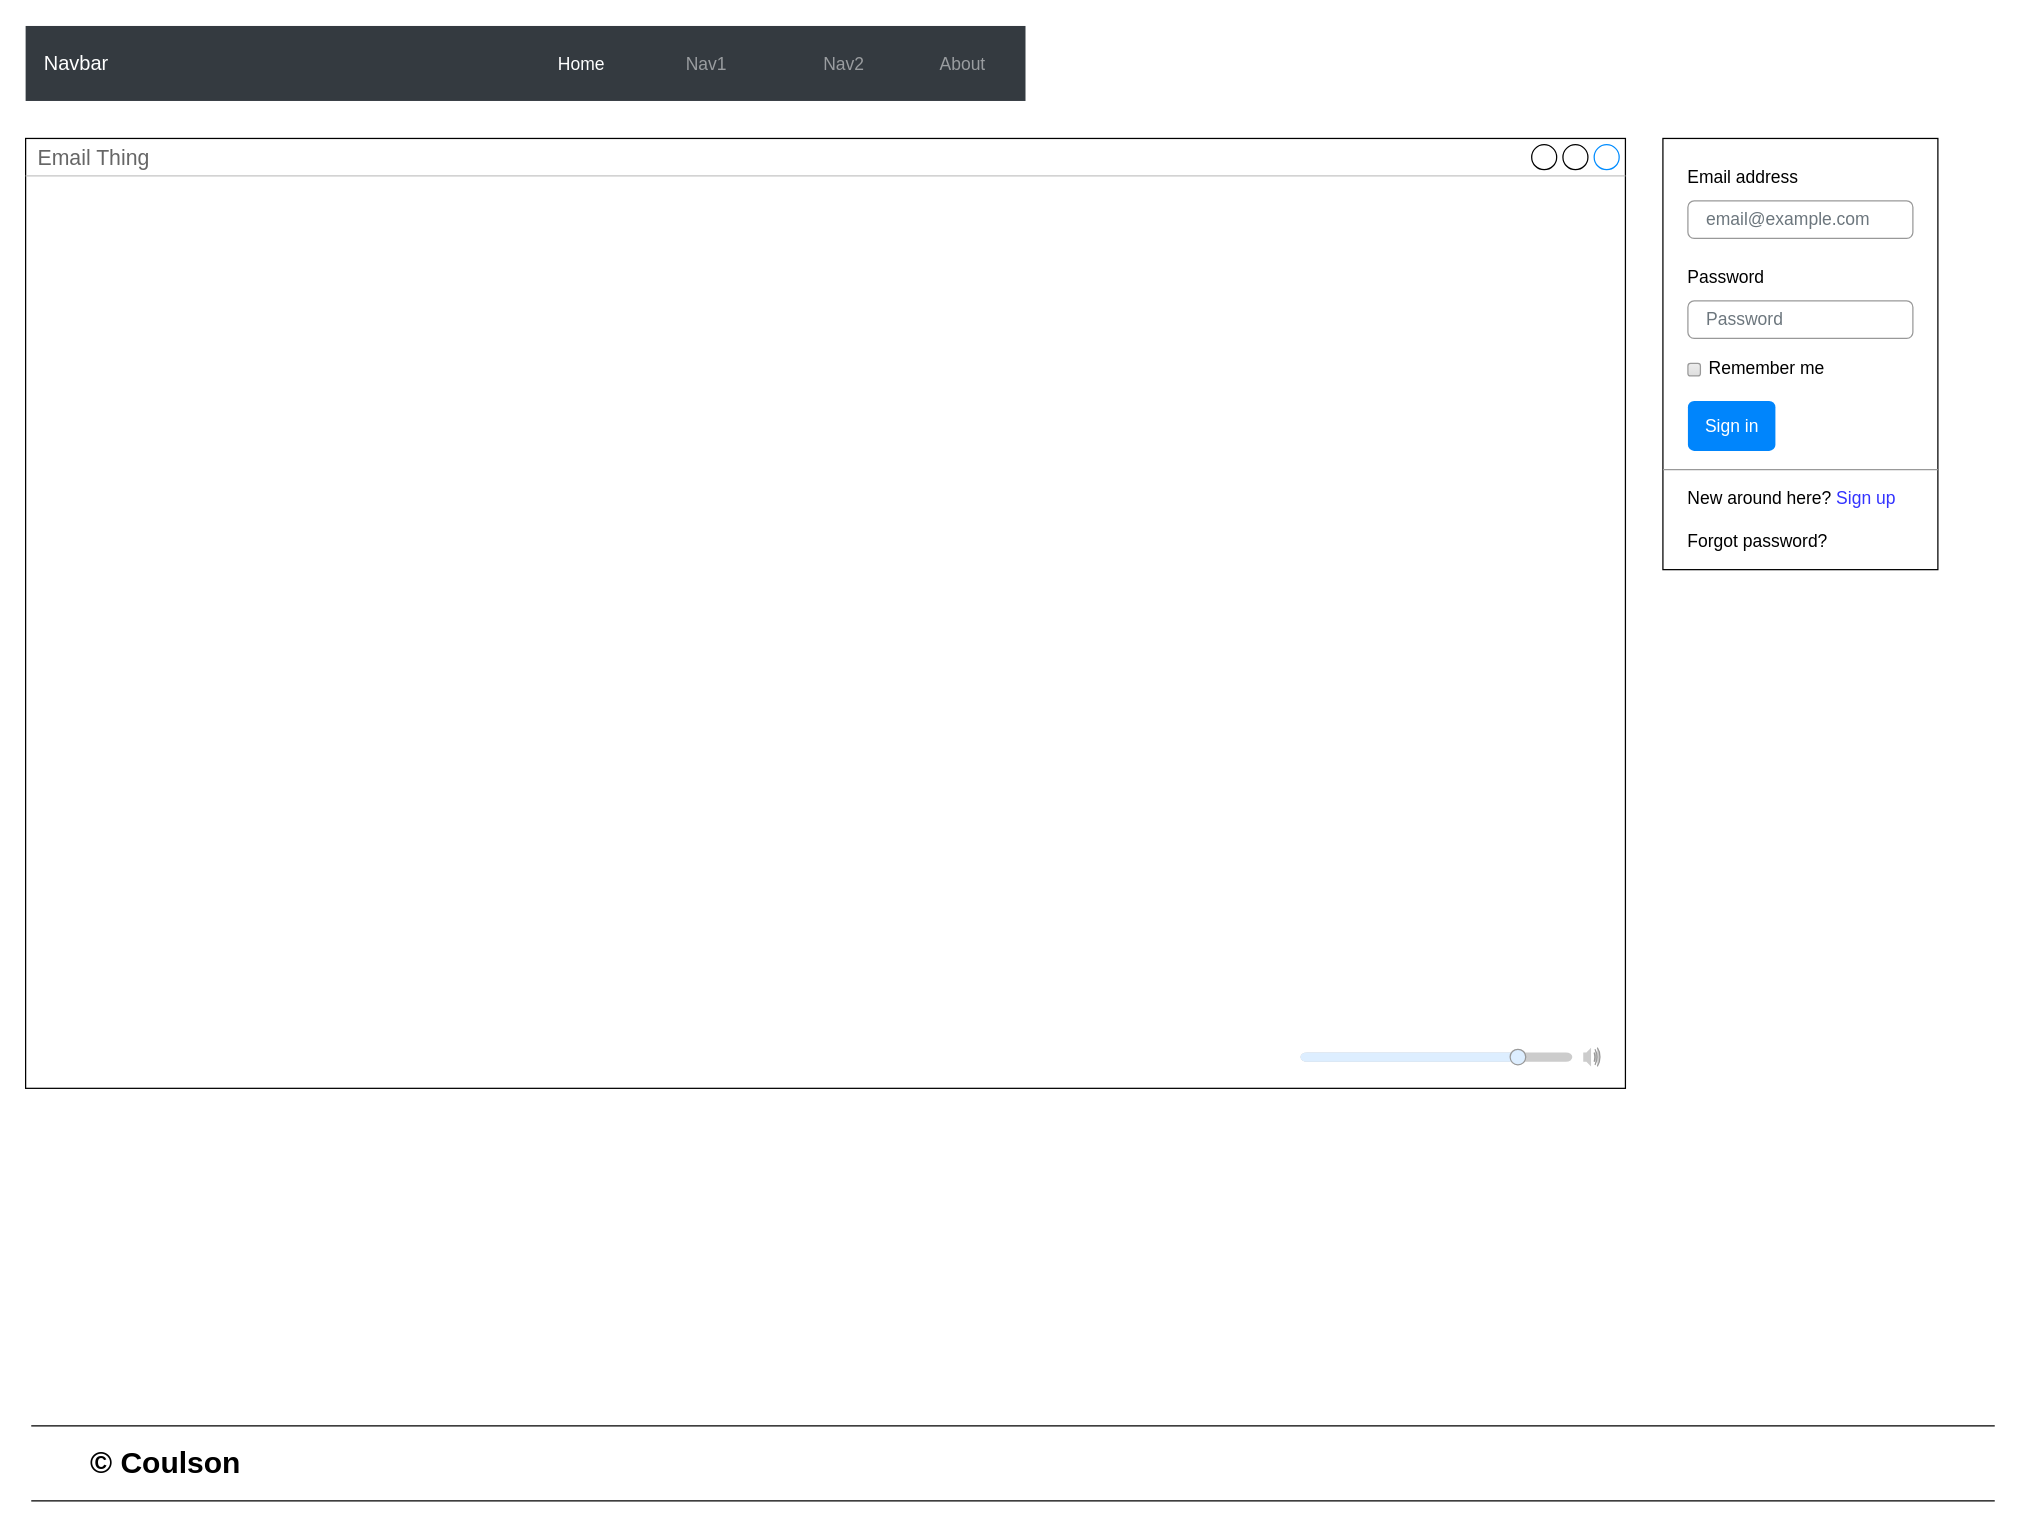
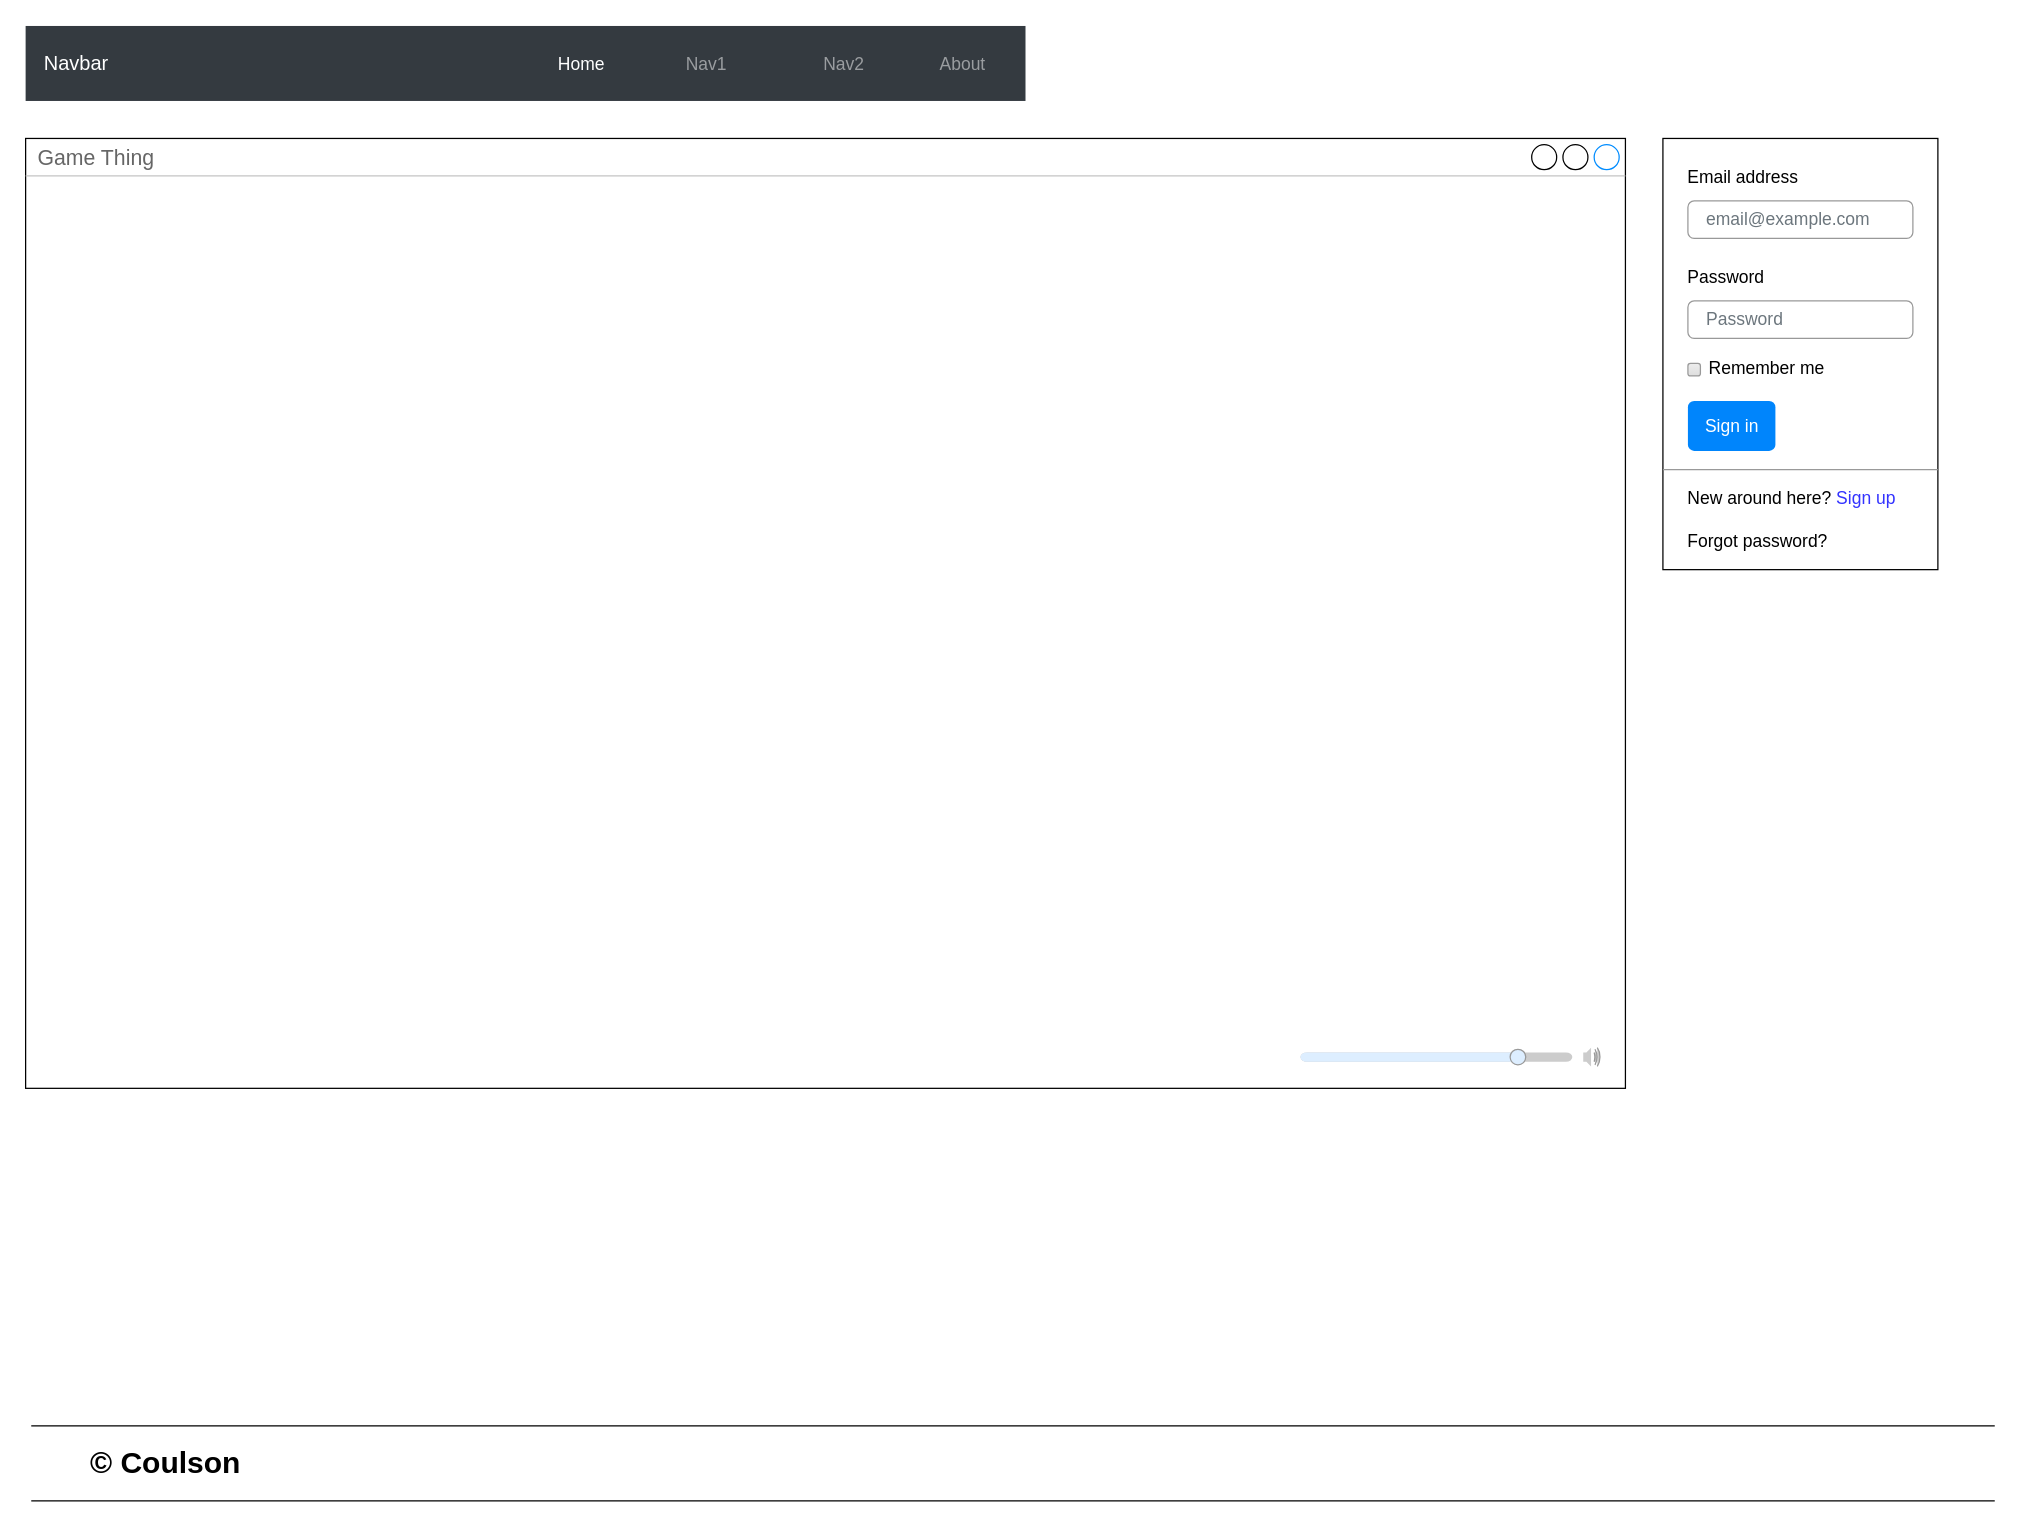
(93, 160) -> (92, 160)
